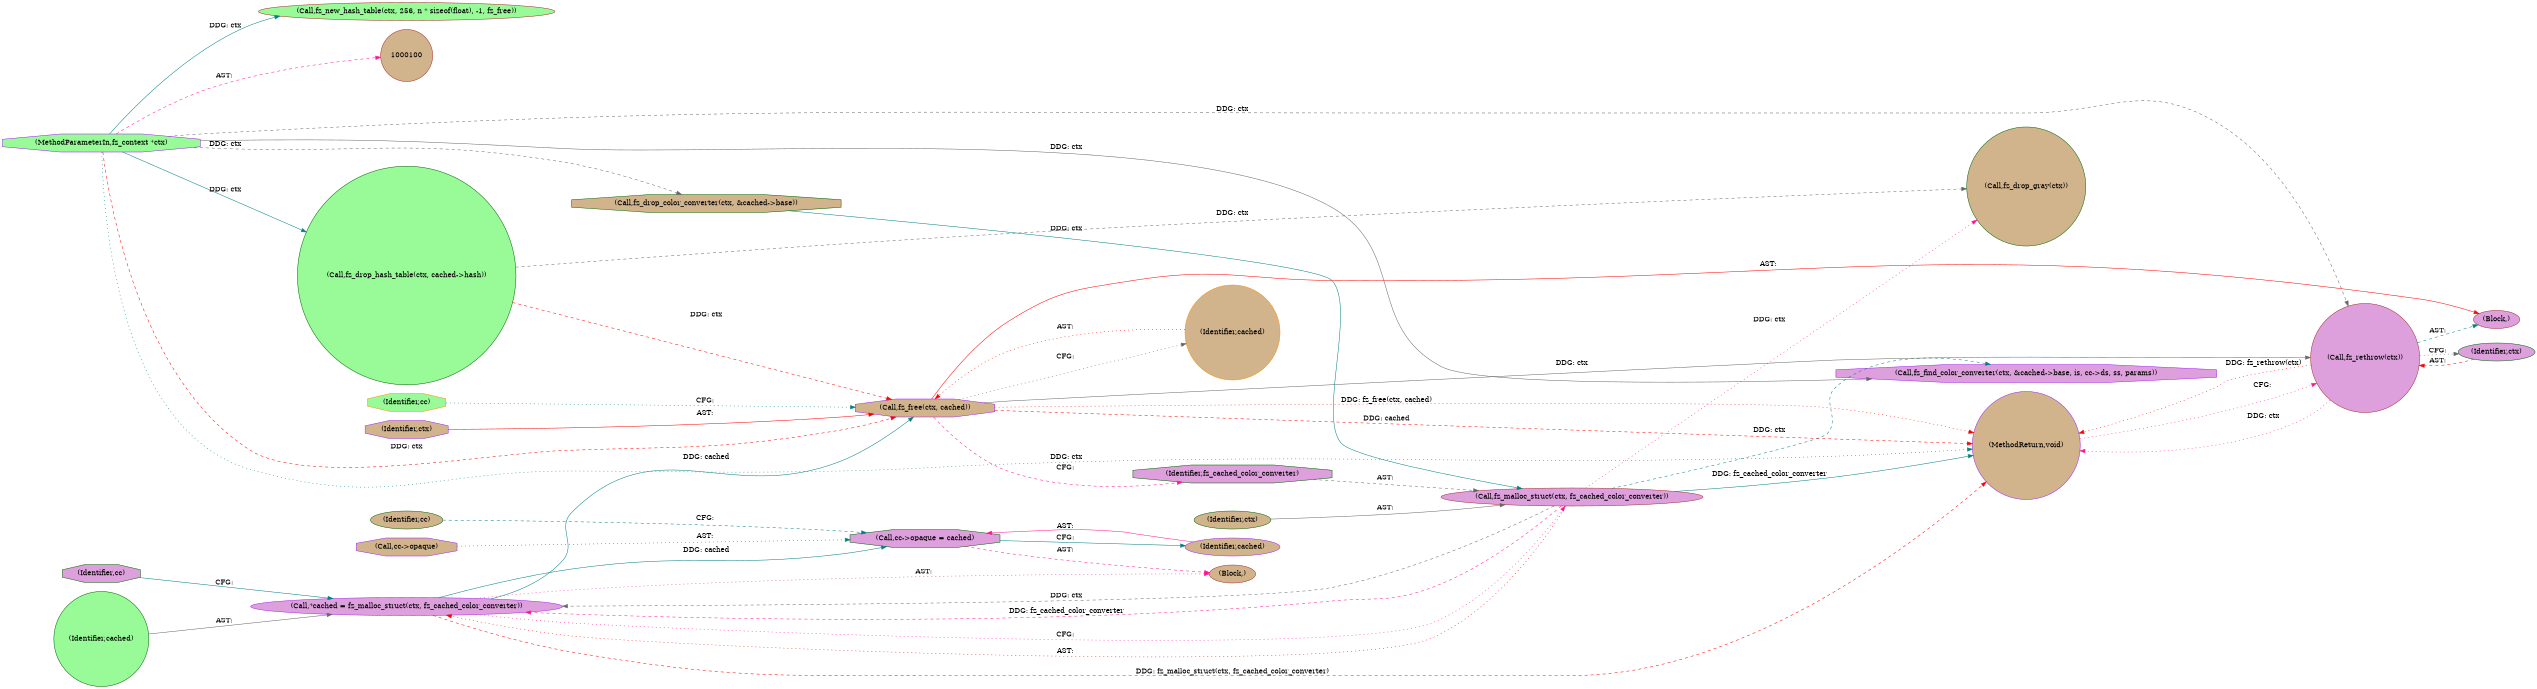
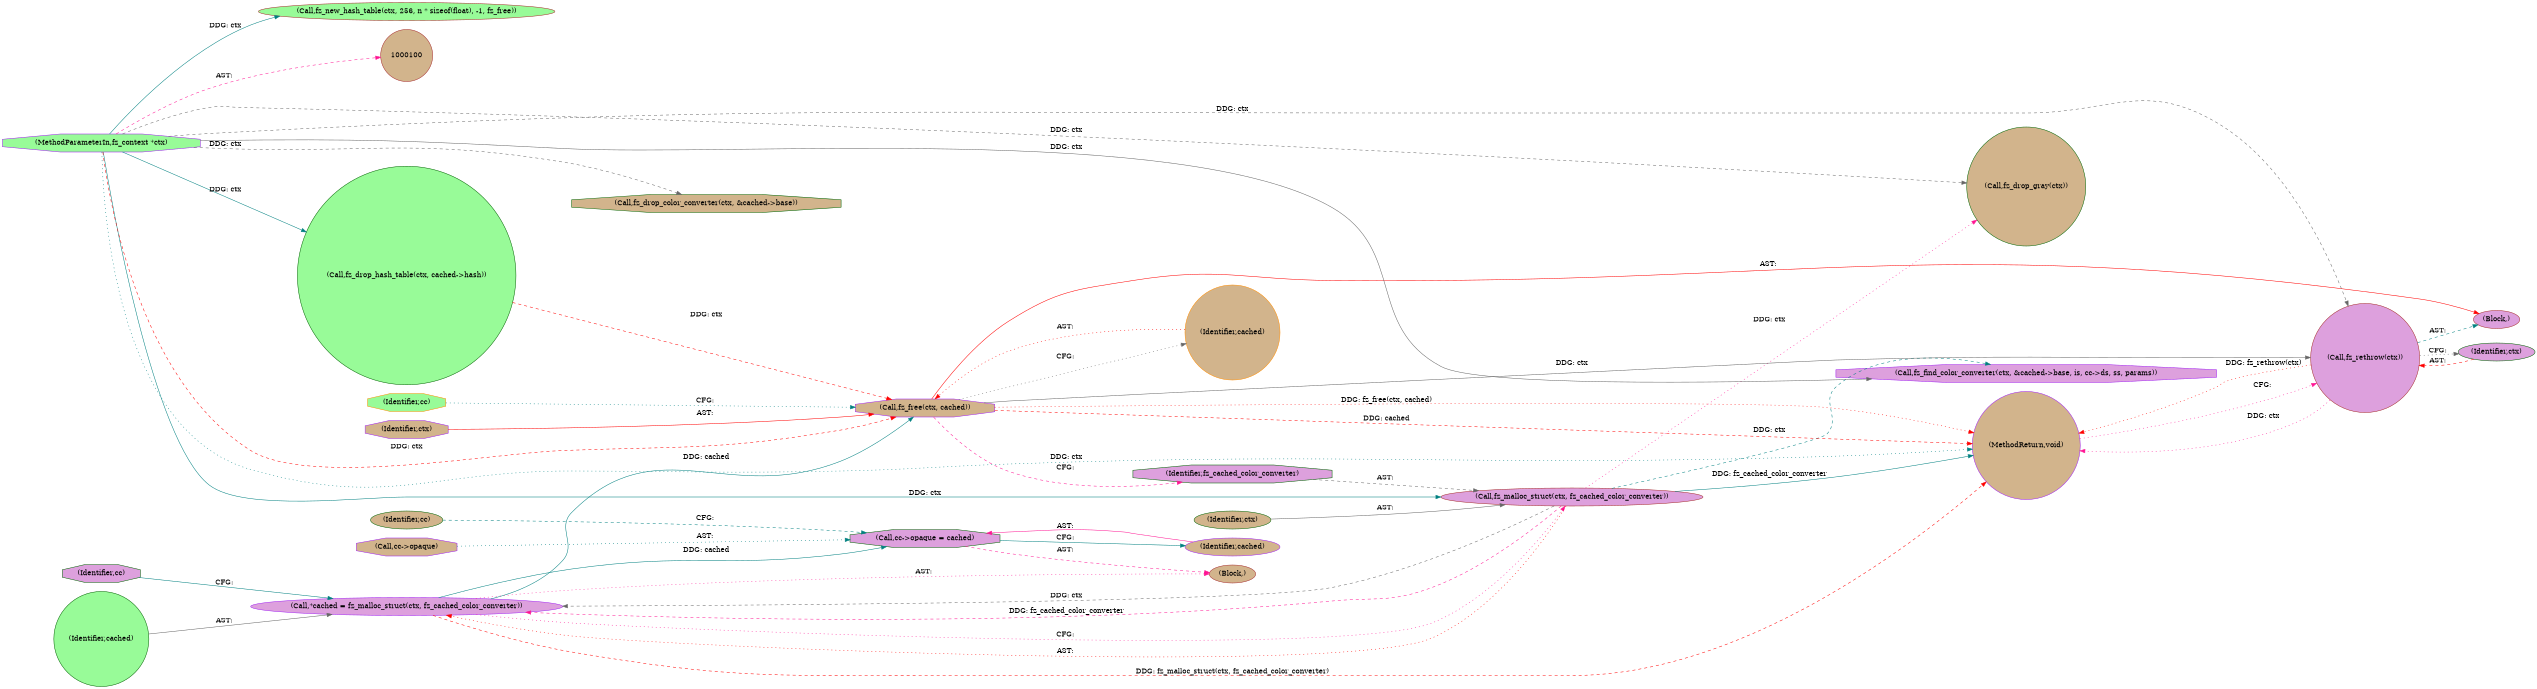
(1238, 221) -> (1040, 135)
(1234, 259) -> (645, 497)
